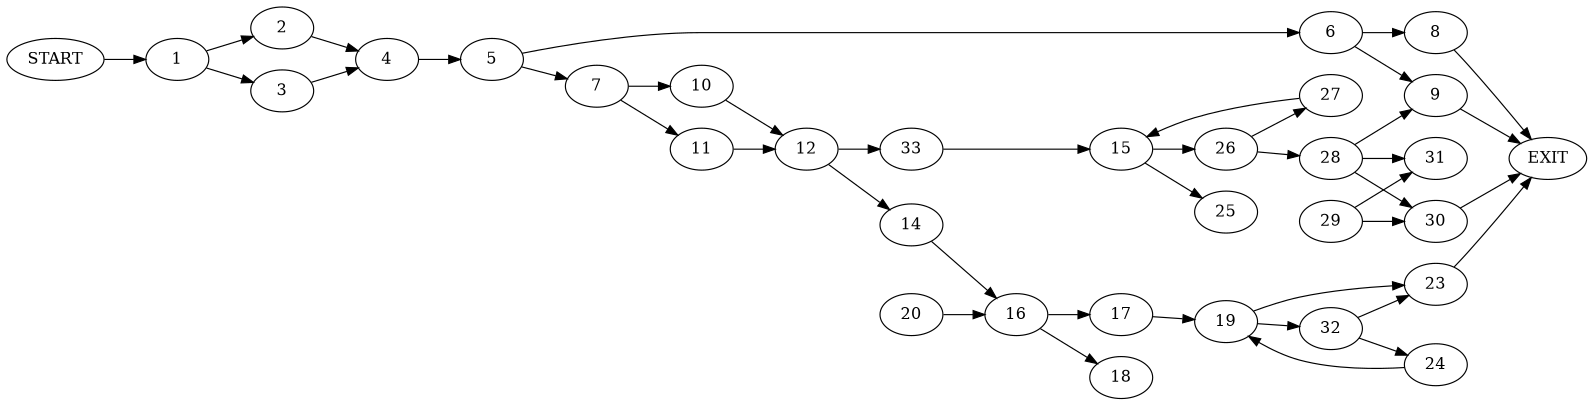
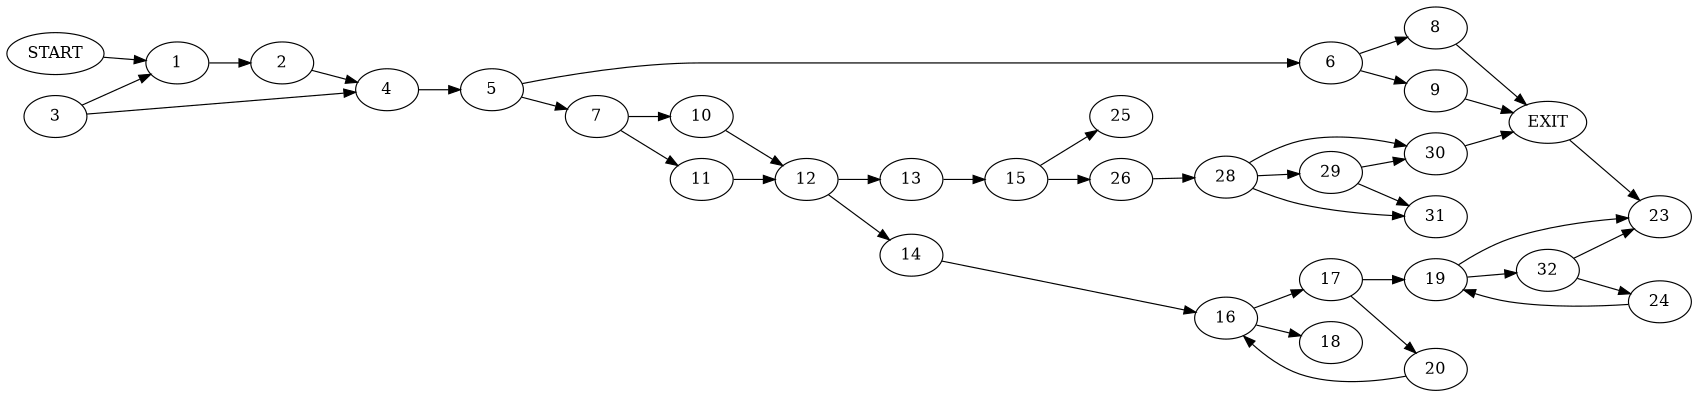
(224, 73) -> (111, 92)
(1331, 96) -> none
(1378, 130) -> (1273, 175)
(911, 149) -> (911, 179)
(1490, 227) -> (1600, 166)
none -> (1379, 321)
